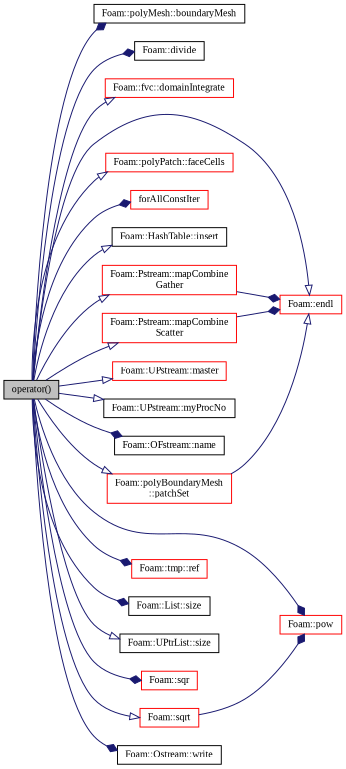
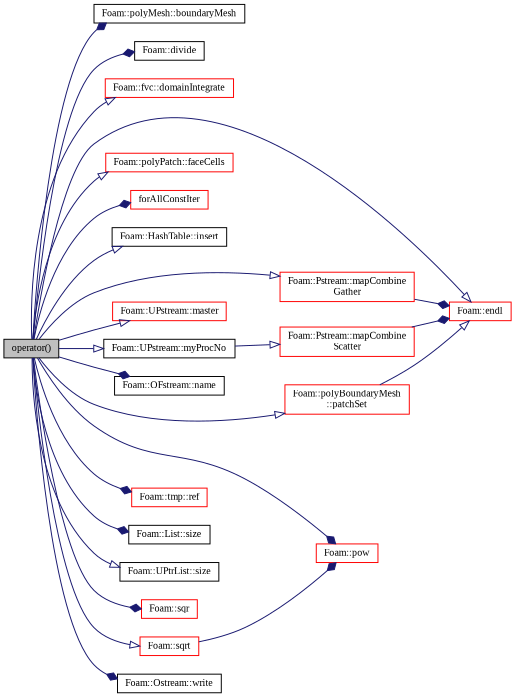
(77, 361) -> (252, 345)
